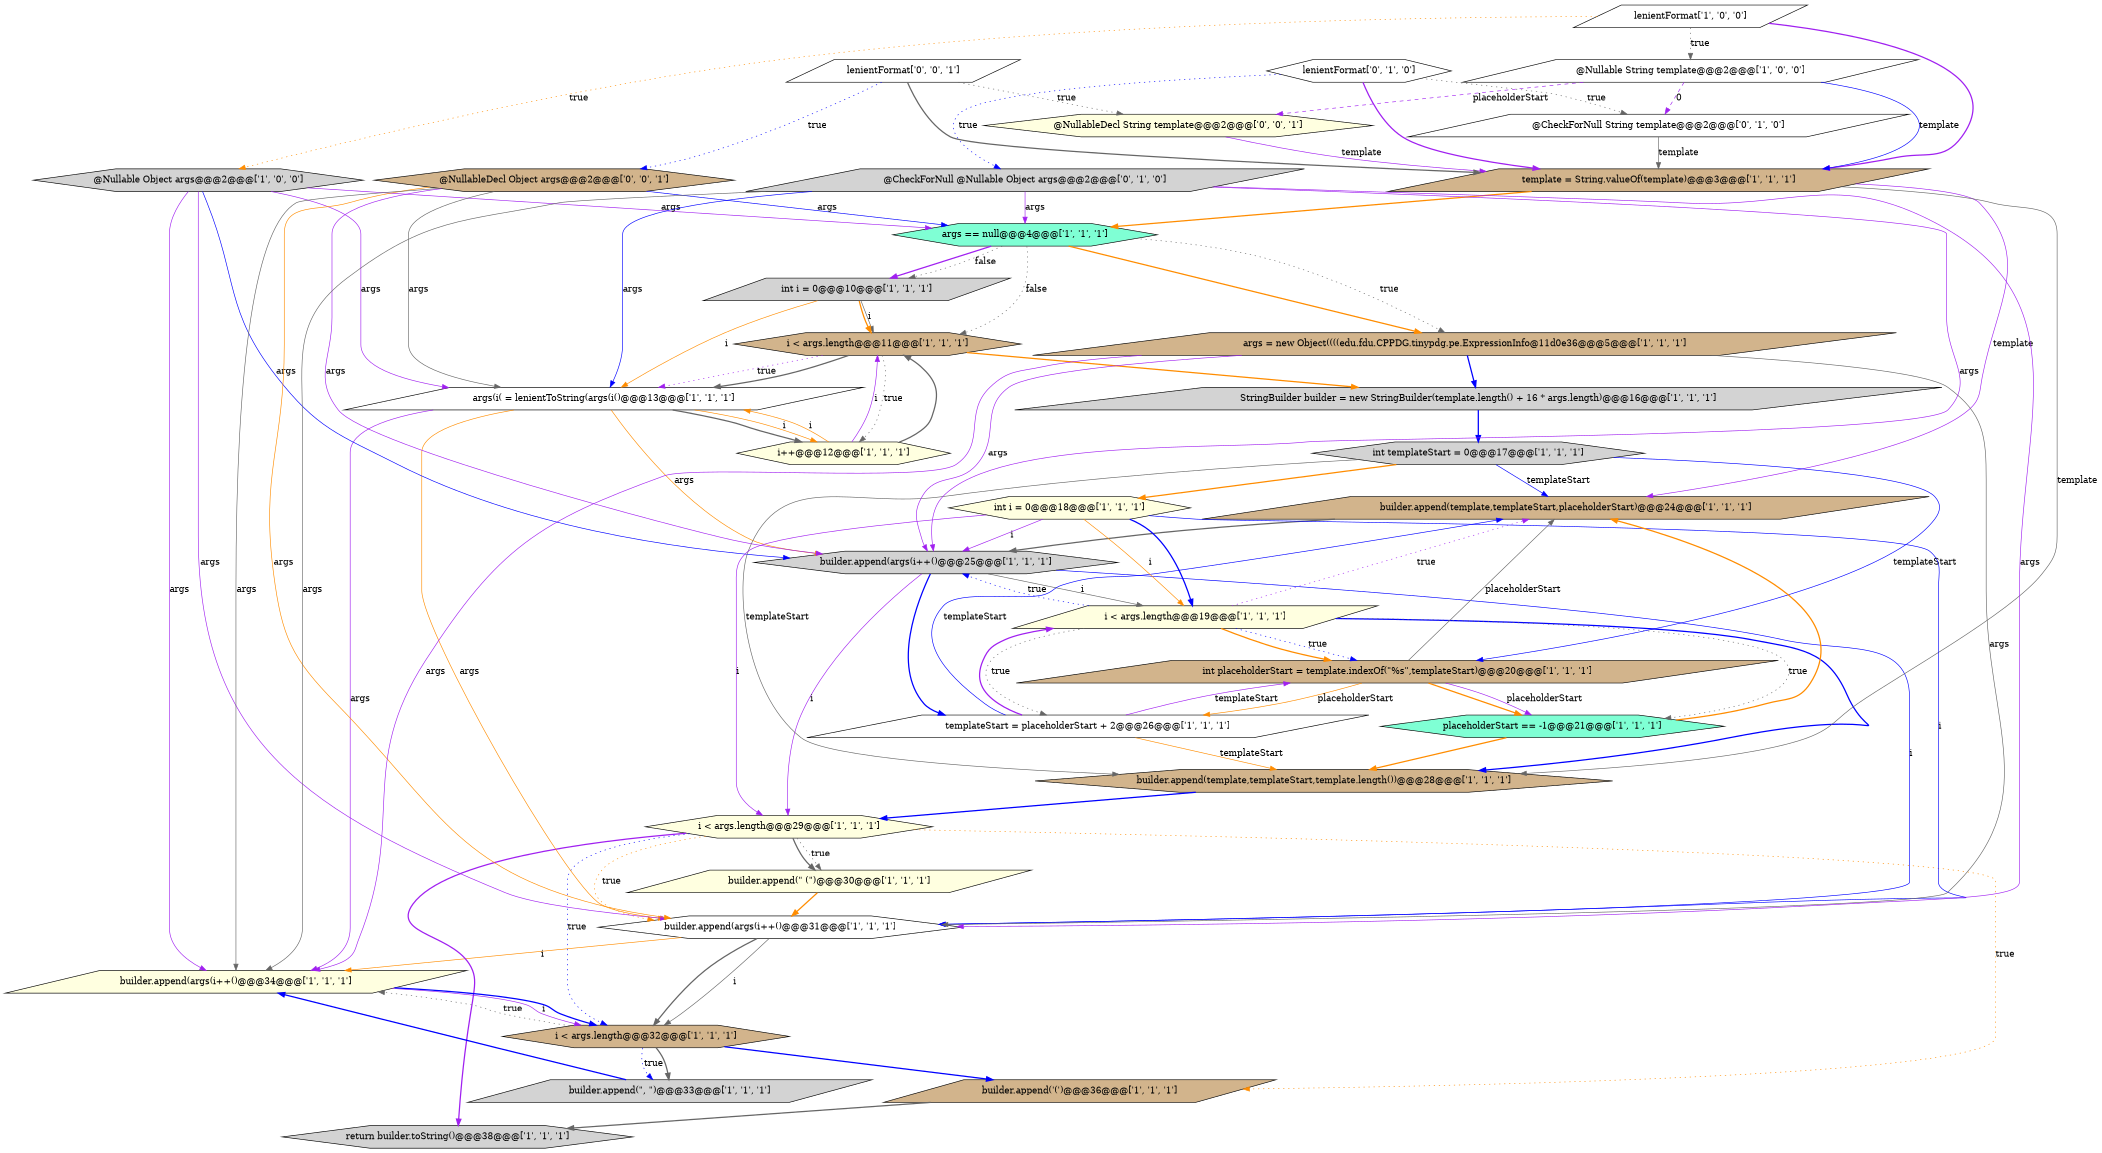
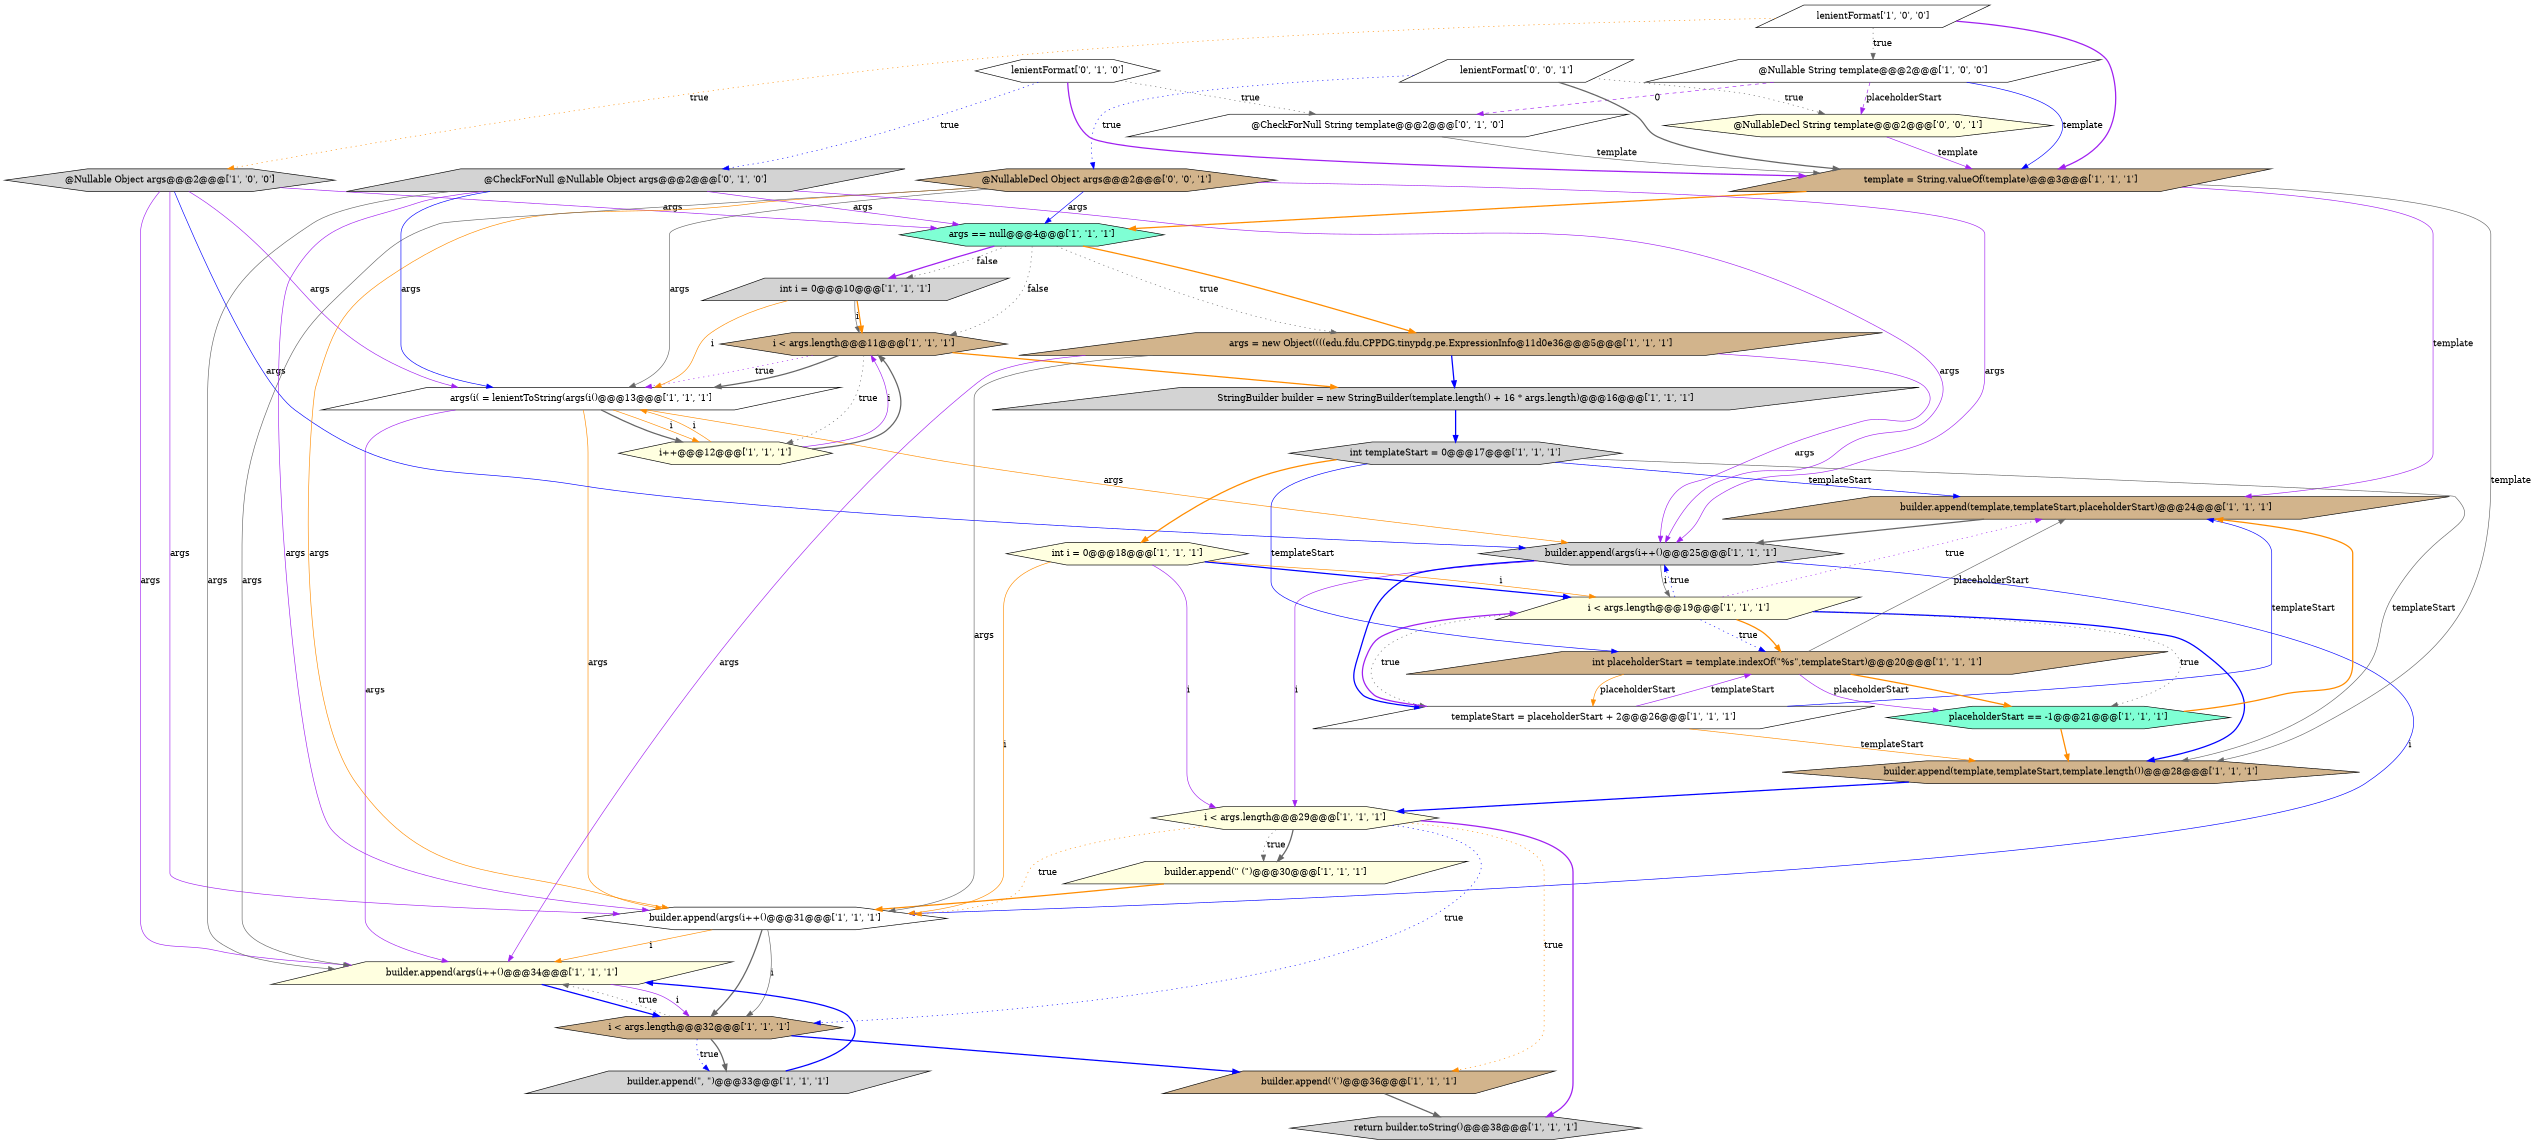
(1006, 534) -> none
(1938, 850) -> (1004, 757)
